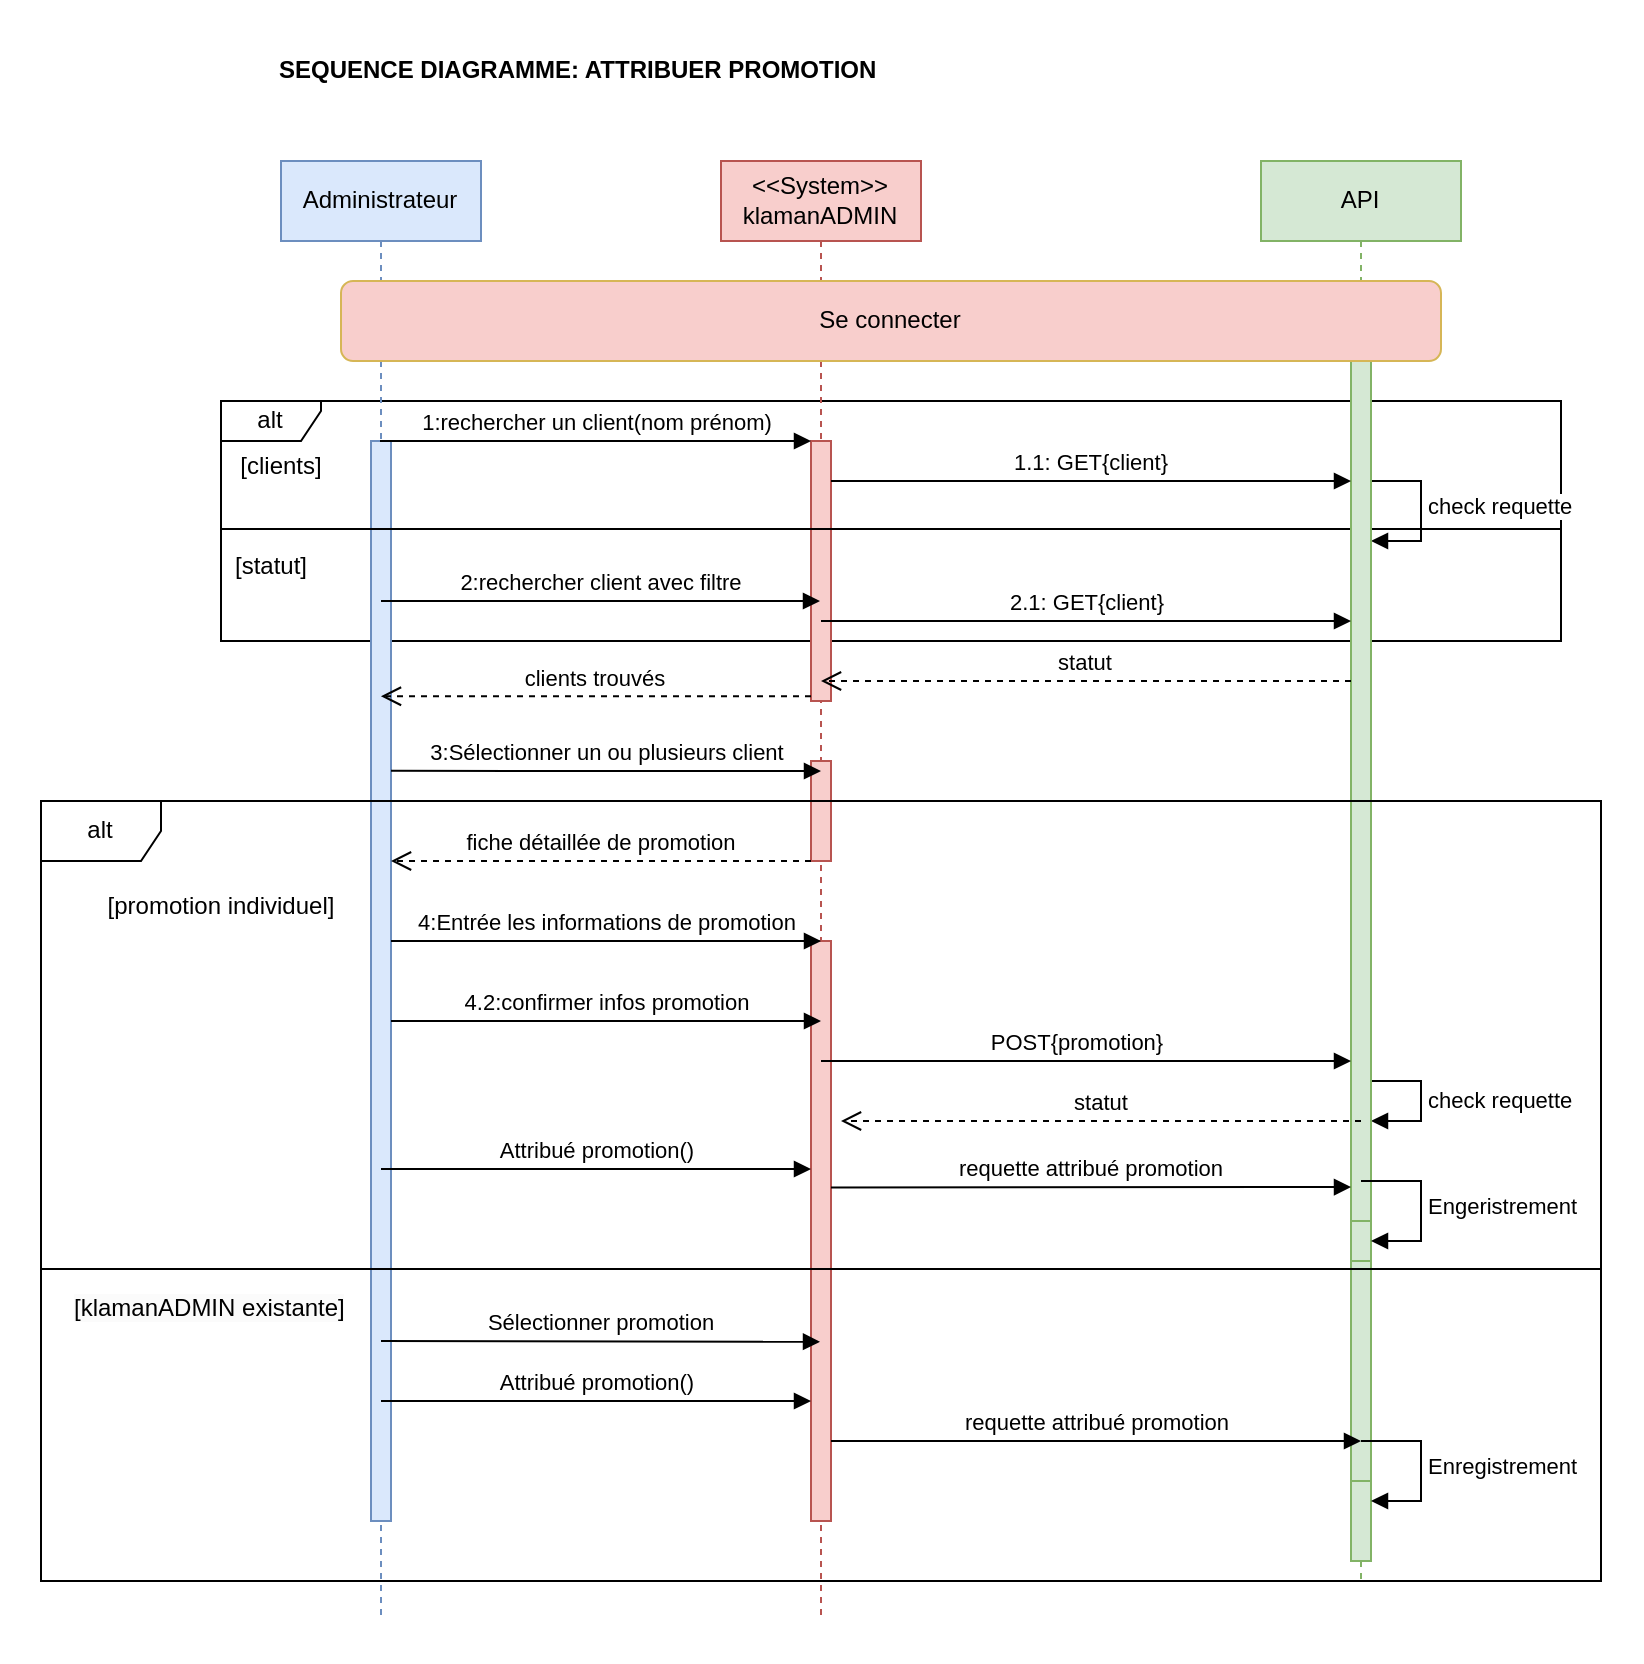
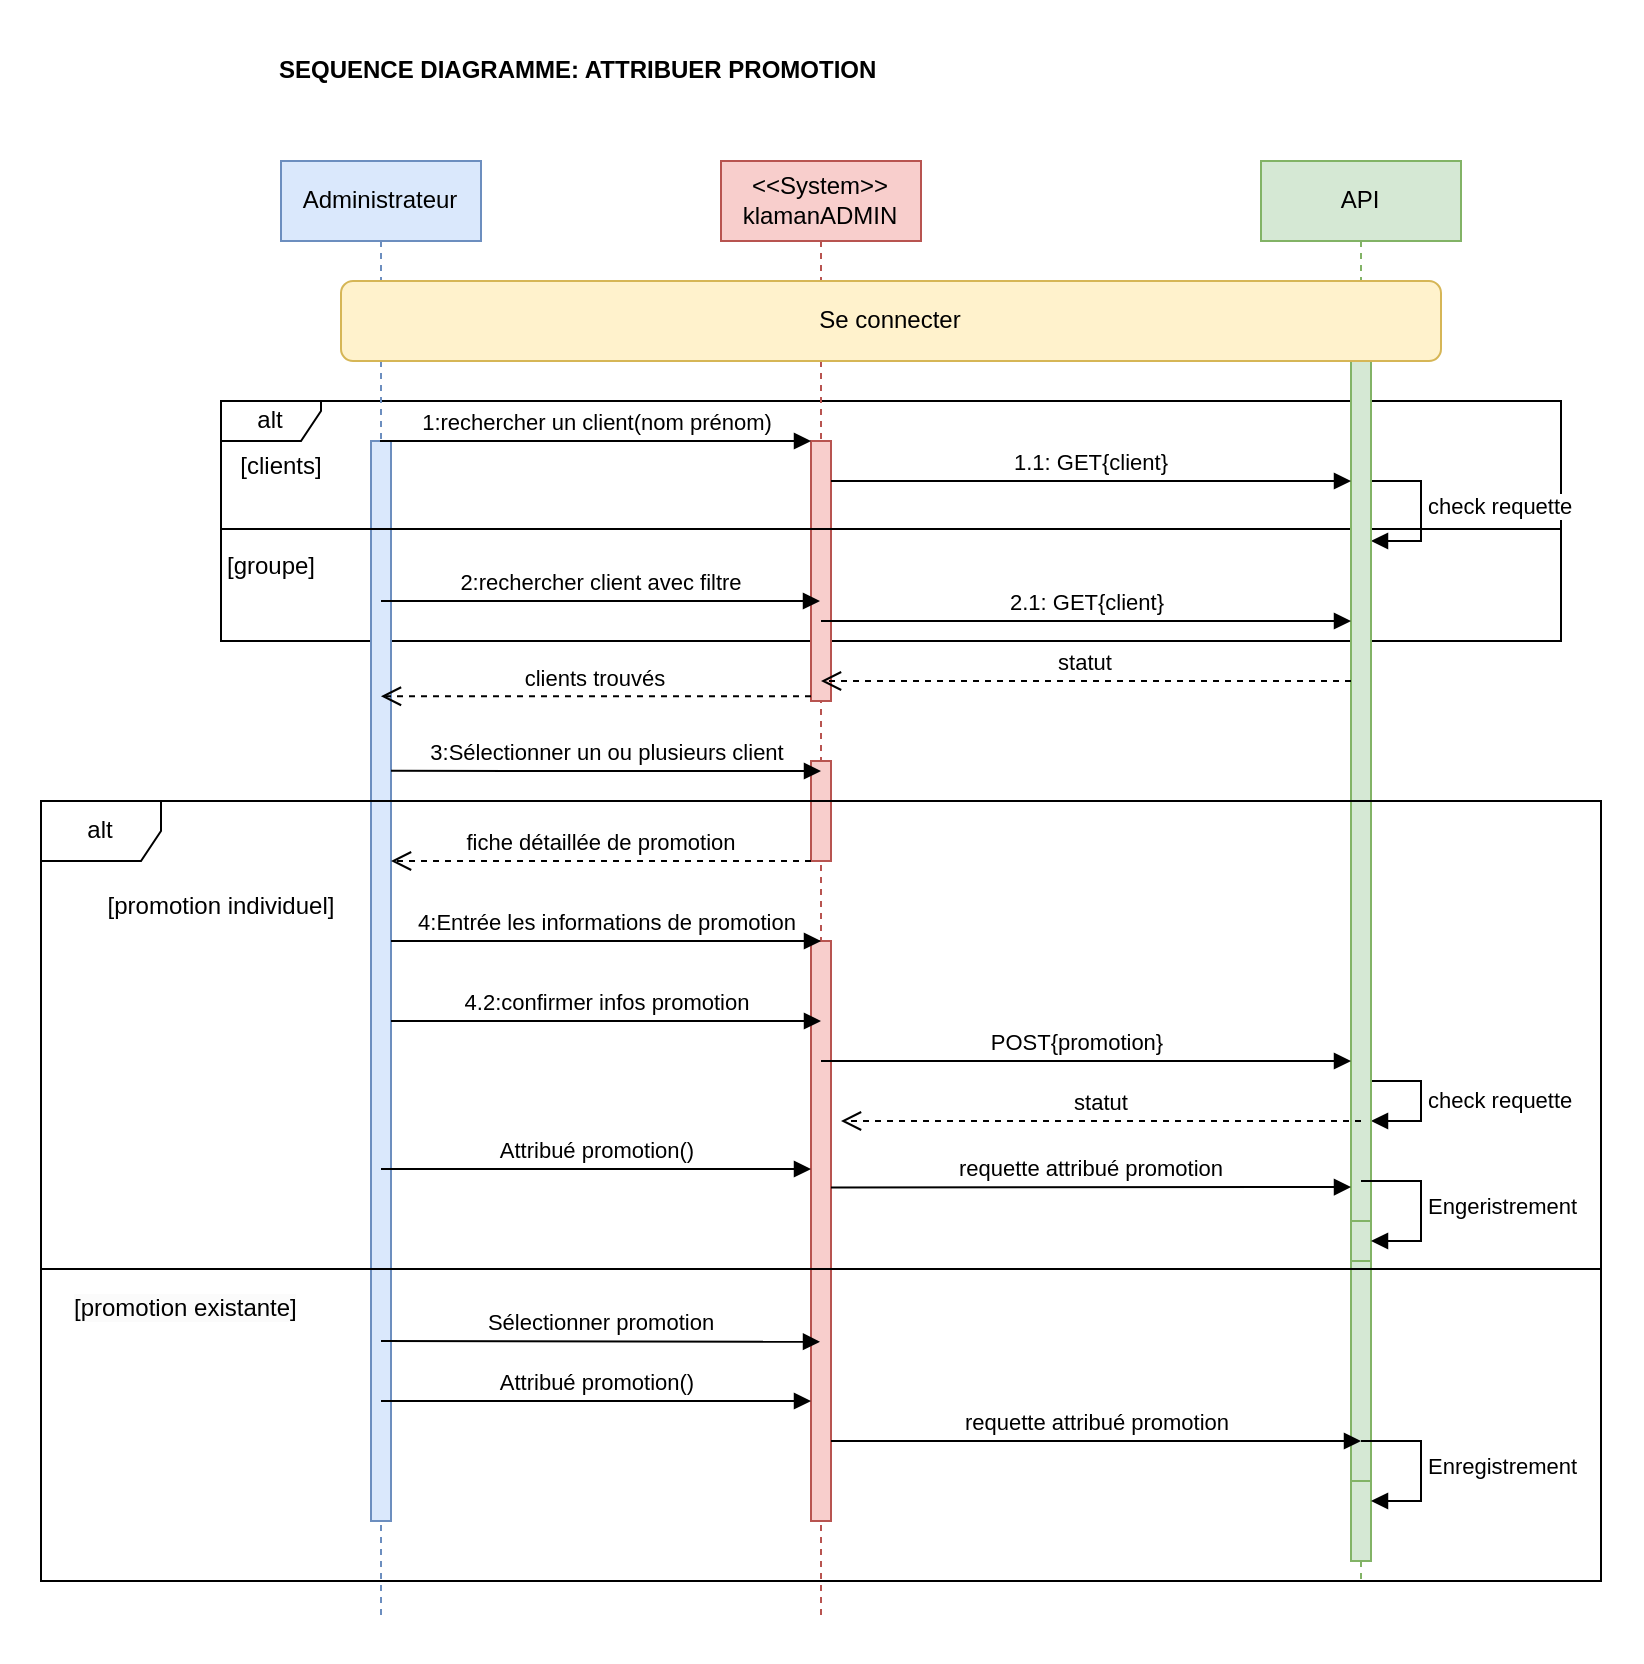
(891, 321) -> (891, 321)
(272, 567) -> (272, 567)
(220, 1309) -> (207, 1309)
